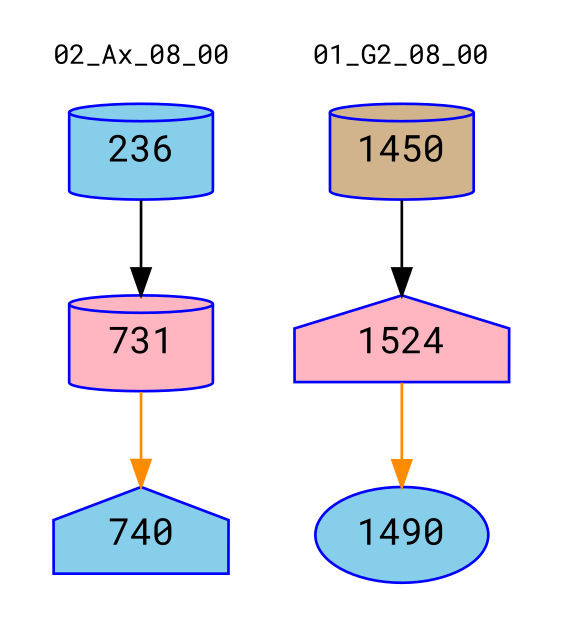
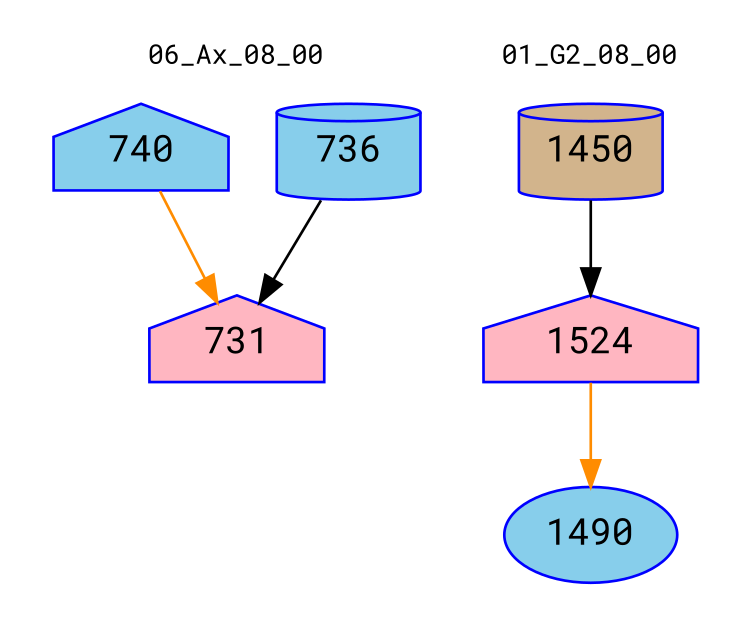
(142, 57) -> (237, 57)
(141, 152) -> (349, 152)
(141, 343) -> (237, 343)
(141, 426) -> (182, 235)
